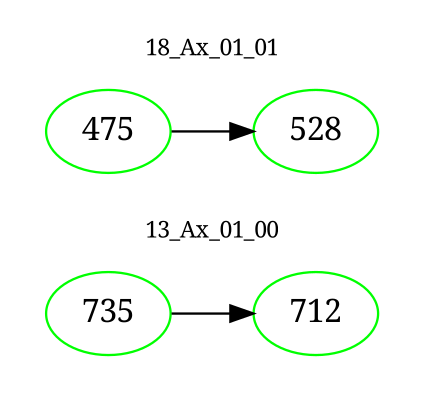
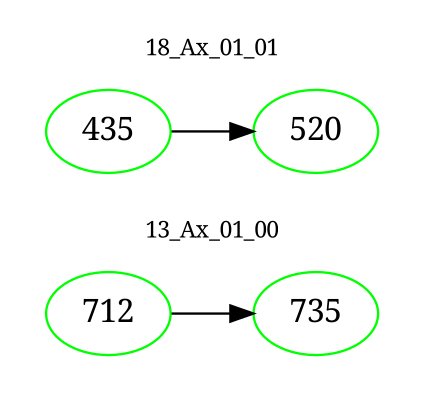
(108, 131) -> (108, 131)
(316, 131) -> (316, 131)
(201, 314) -> (201, 314)
